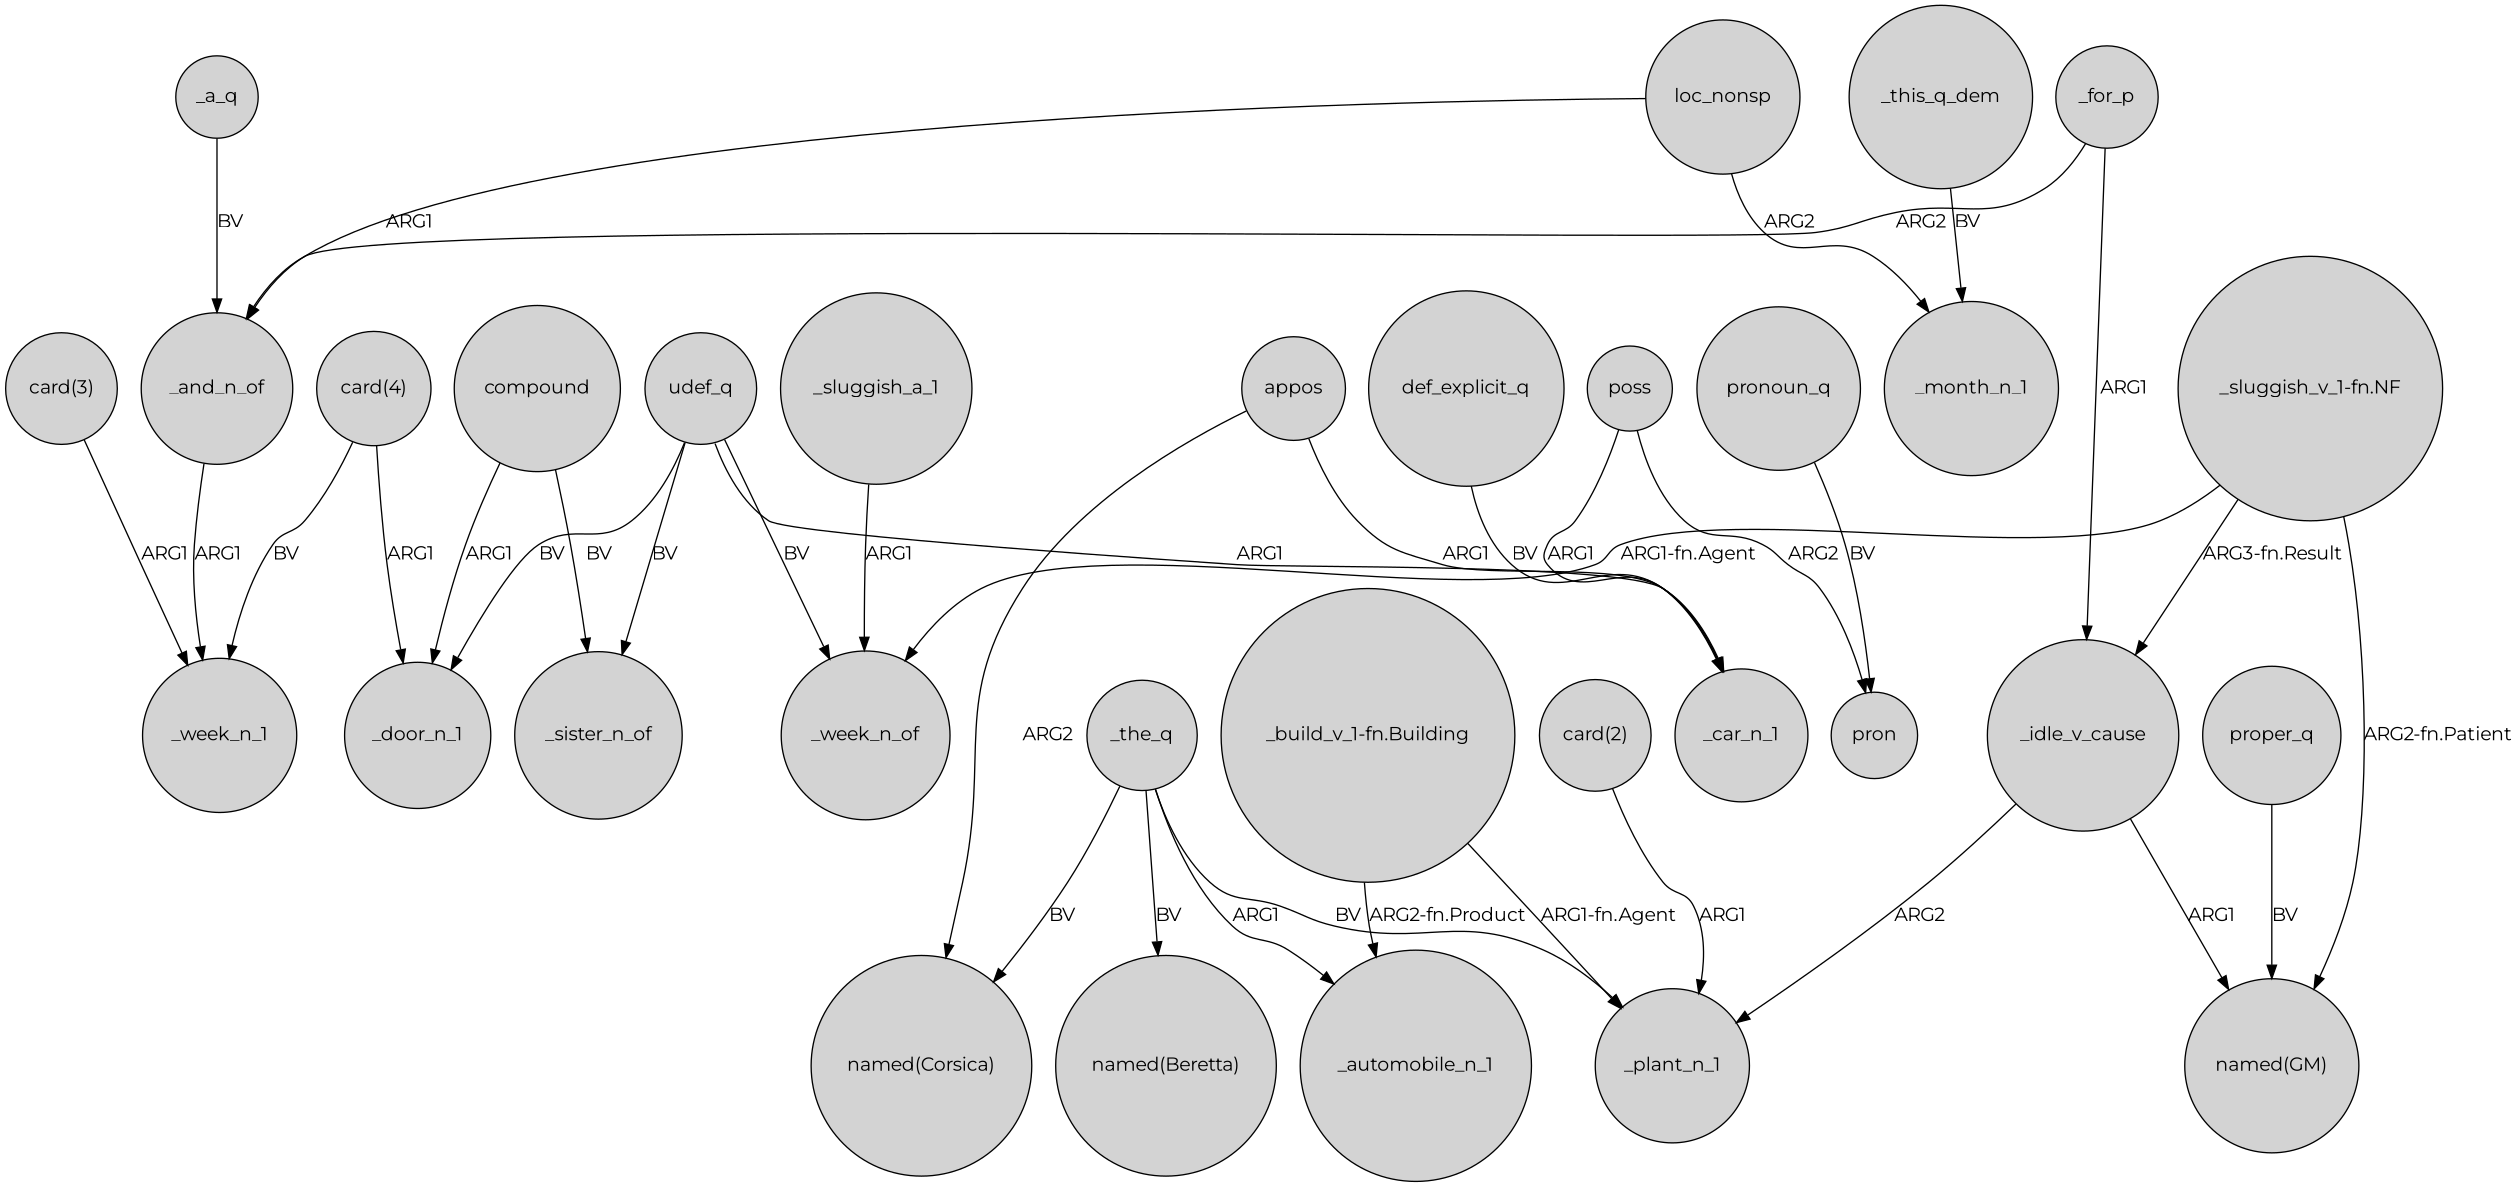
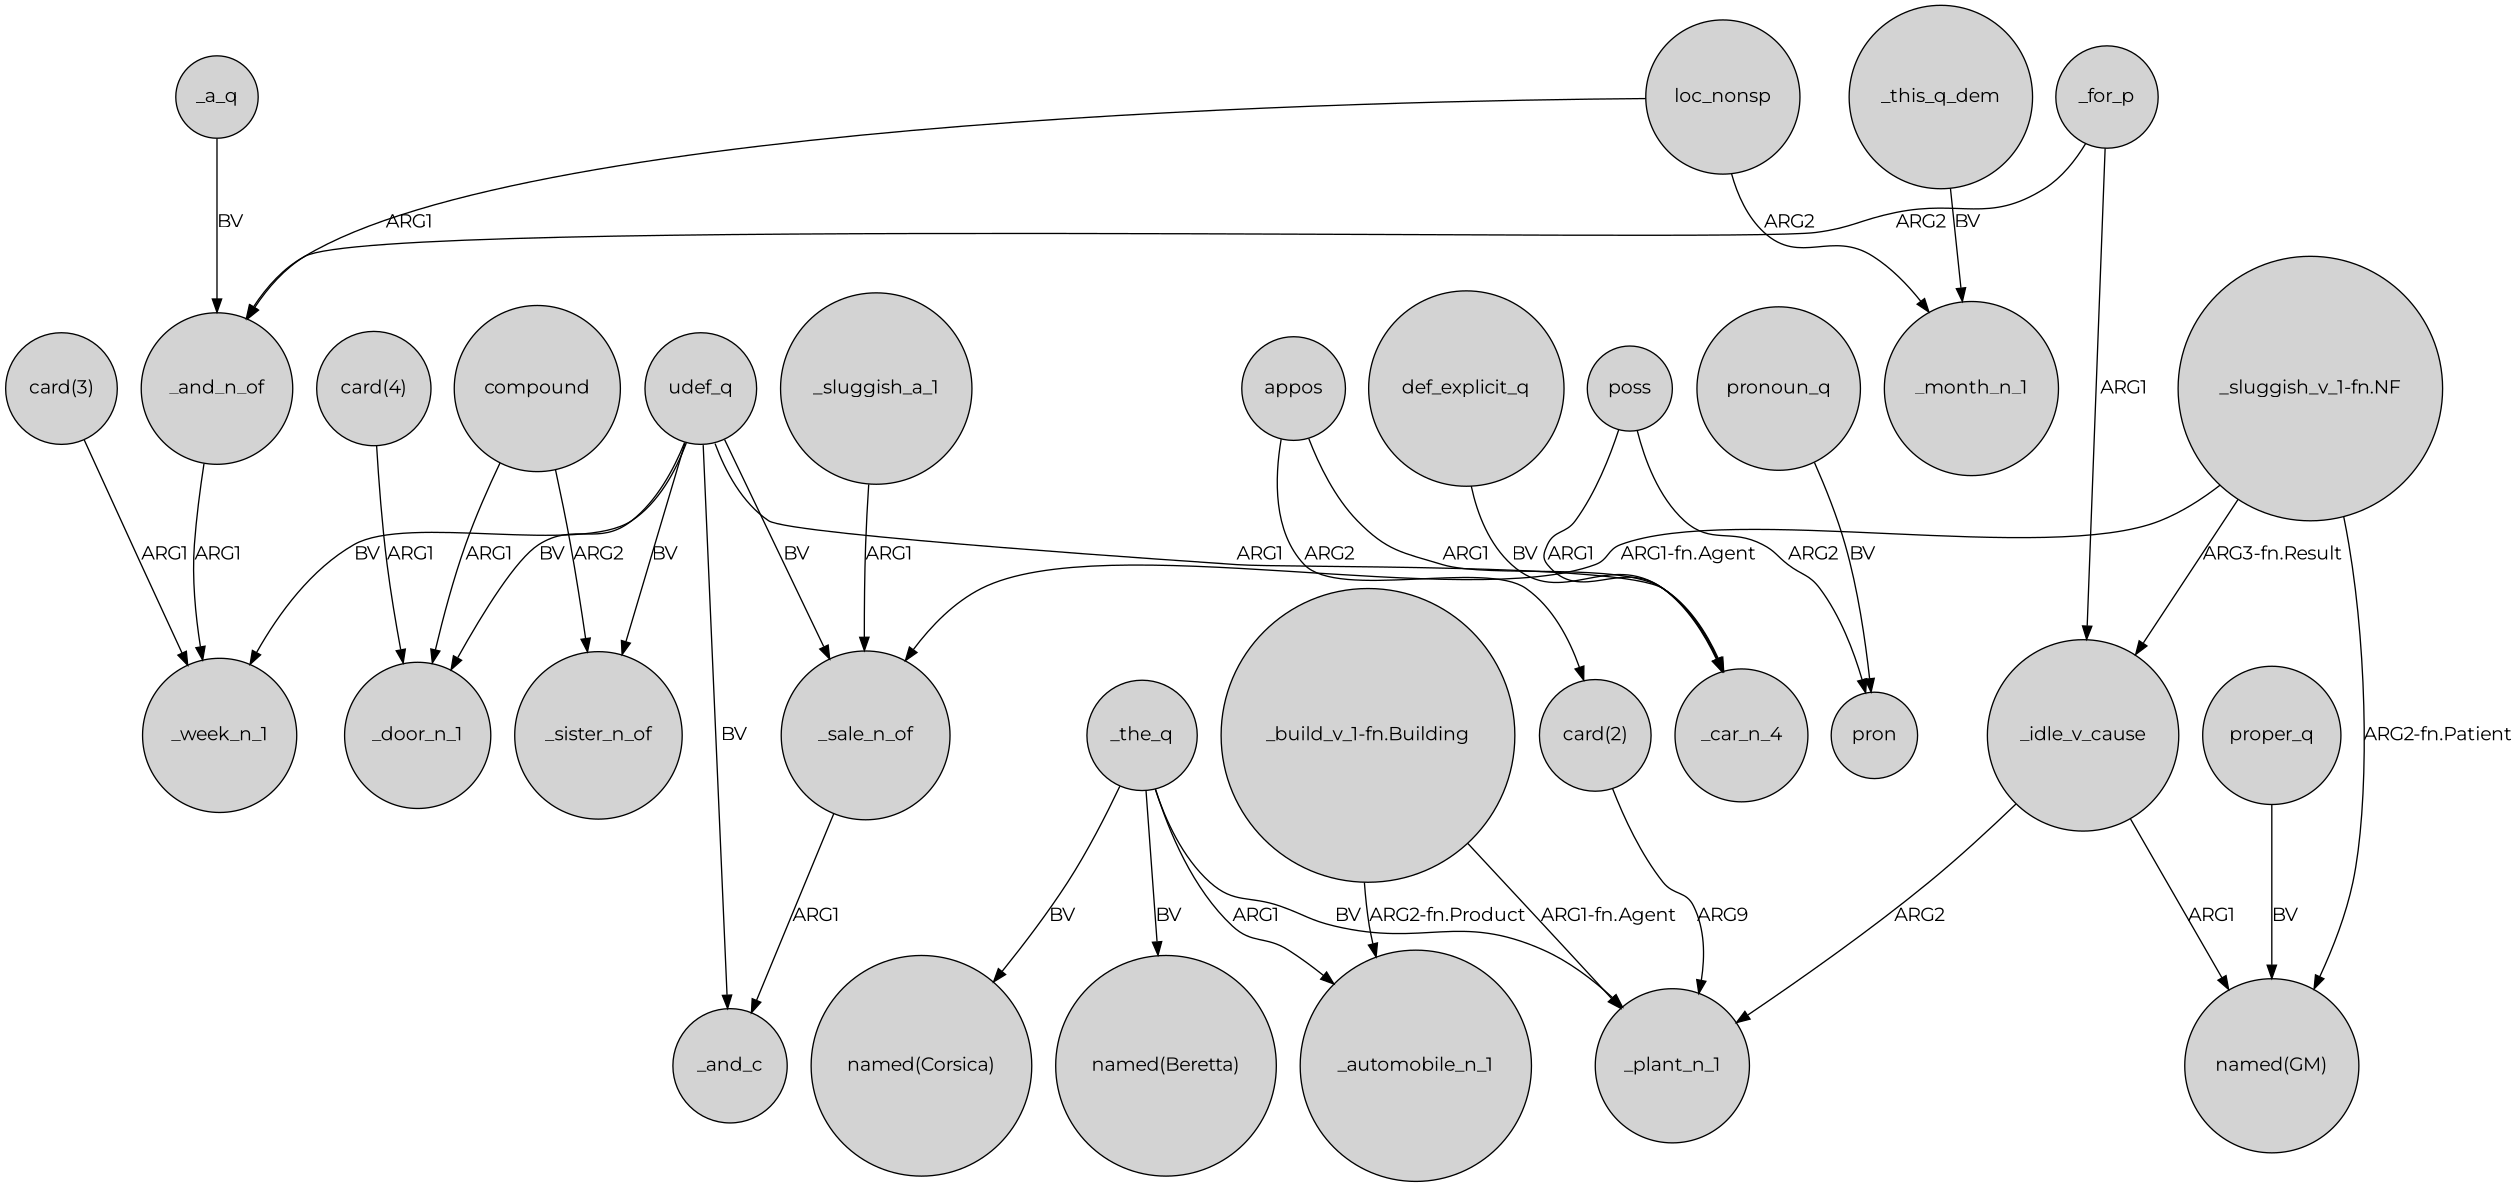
(281, 536) -> (481, 534)
(599, 555) -> (599, 555)
(1003, 623) -> (1293, 550)
(866, 735) -> (866, 735)
(1741, 735) -> (1741, 735)
(1723, 916) -> (1723, 916)
none -> (730, 1066)
